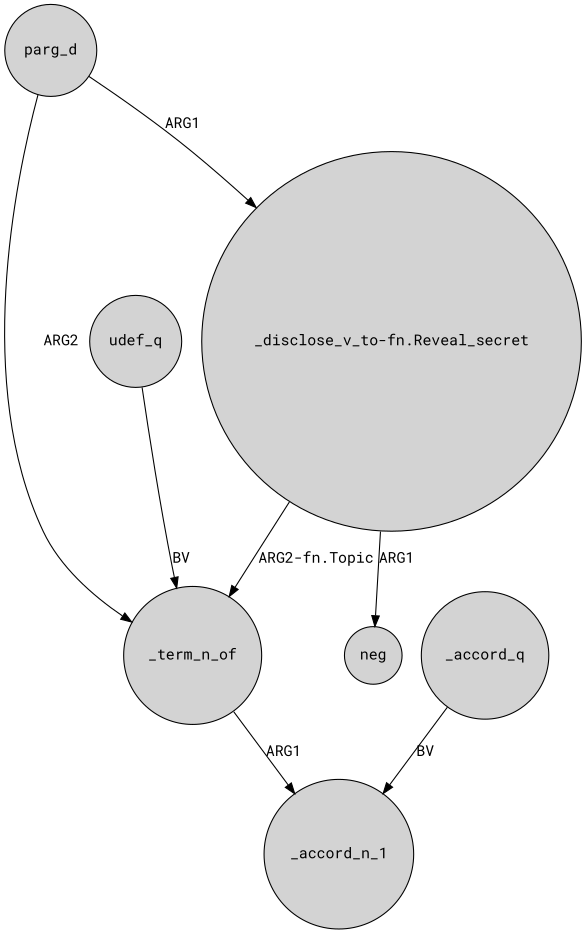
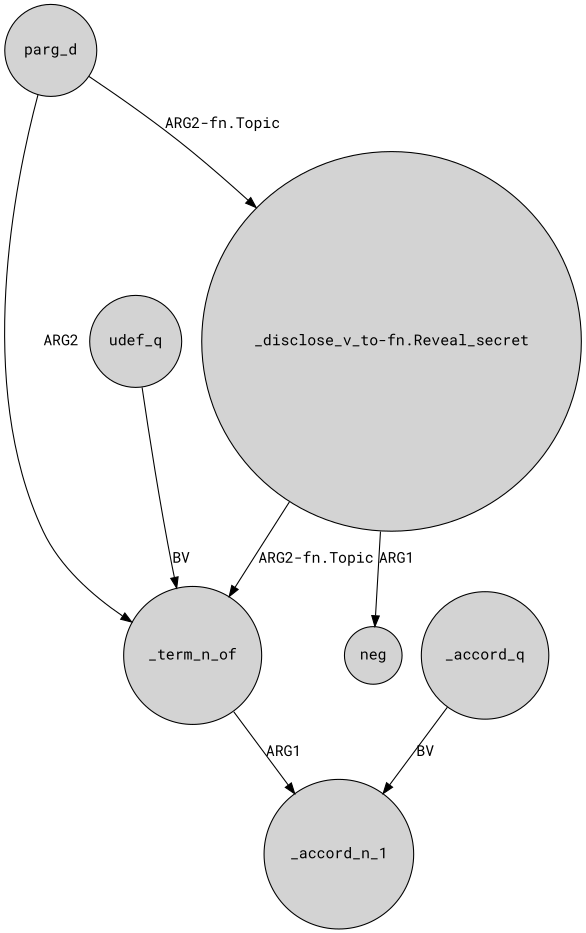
(183, 124) -> (223, 124)
